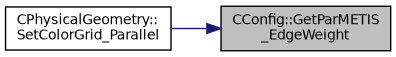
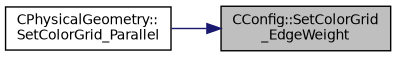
(306, 29) -> (306, 29)
